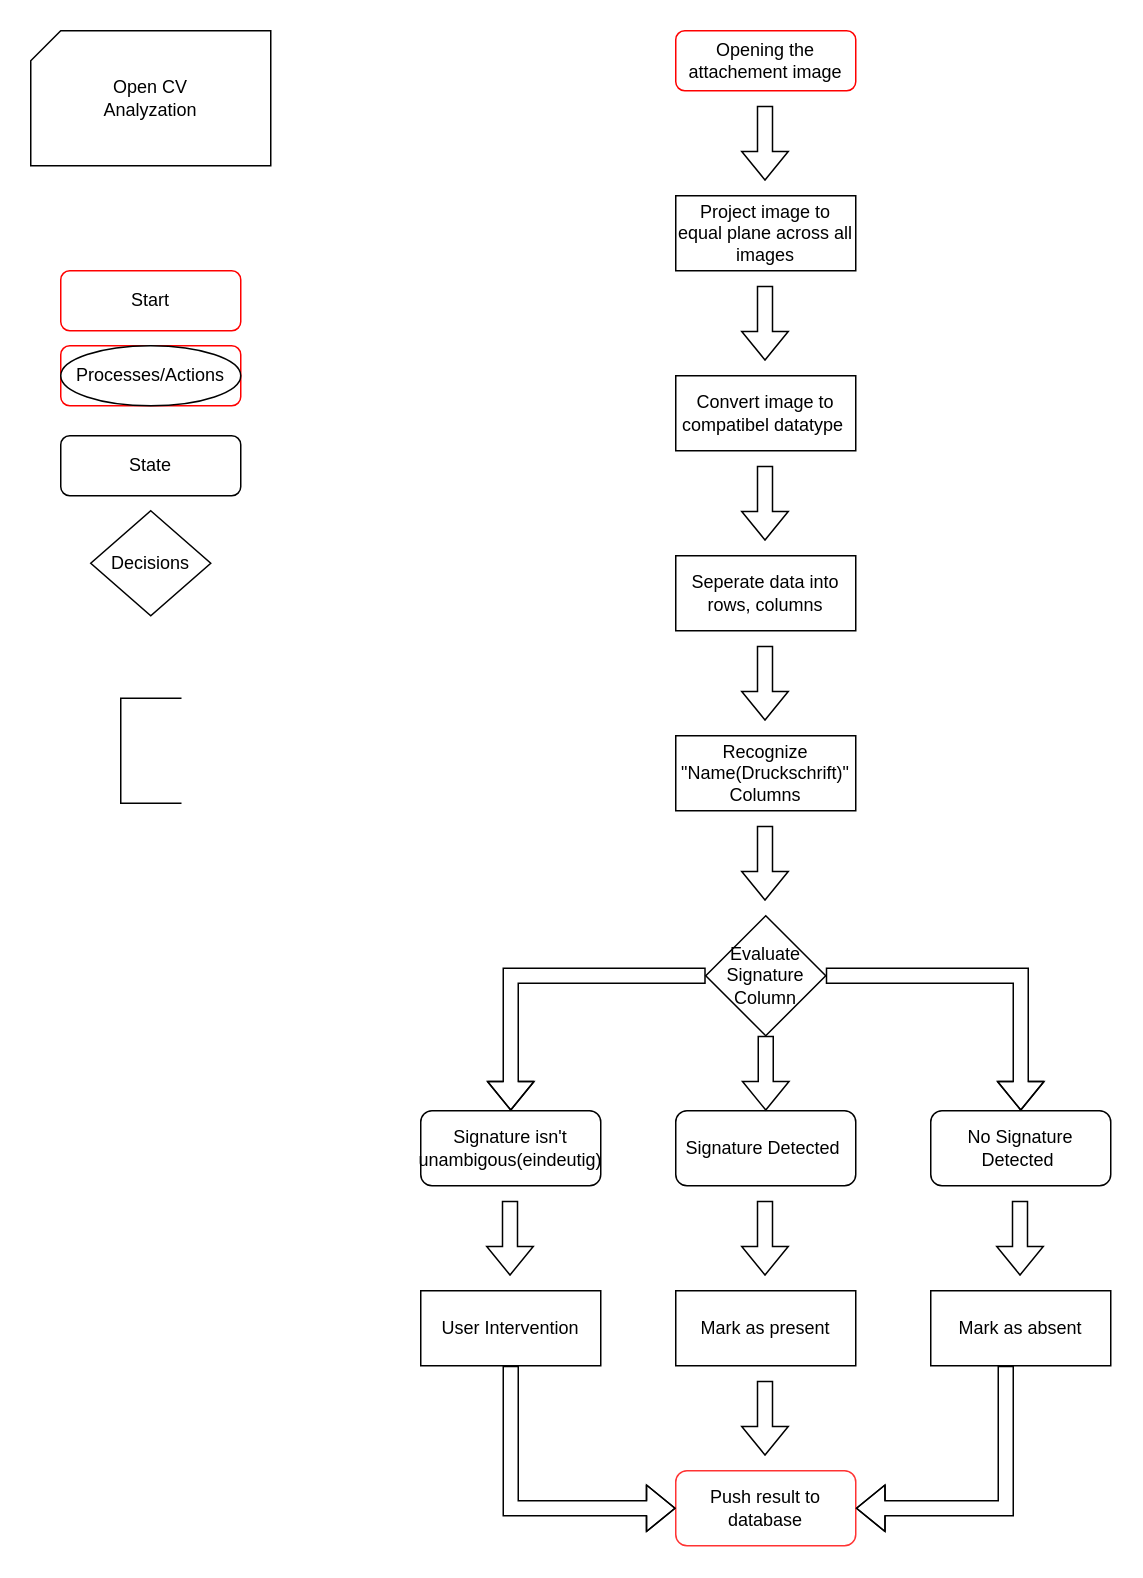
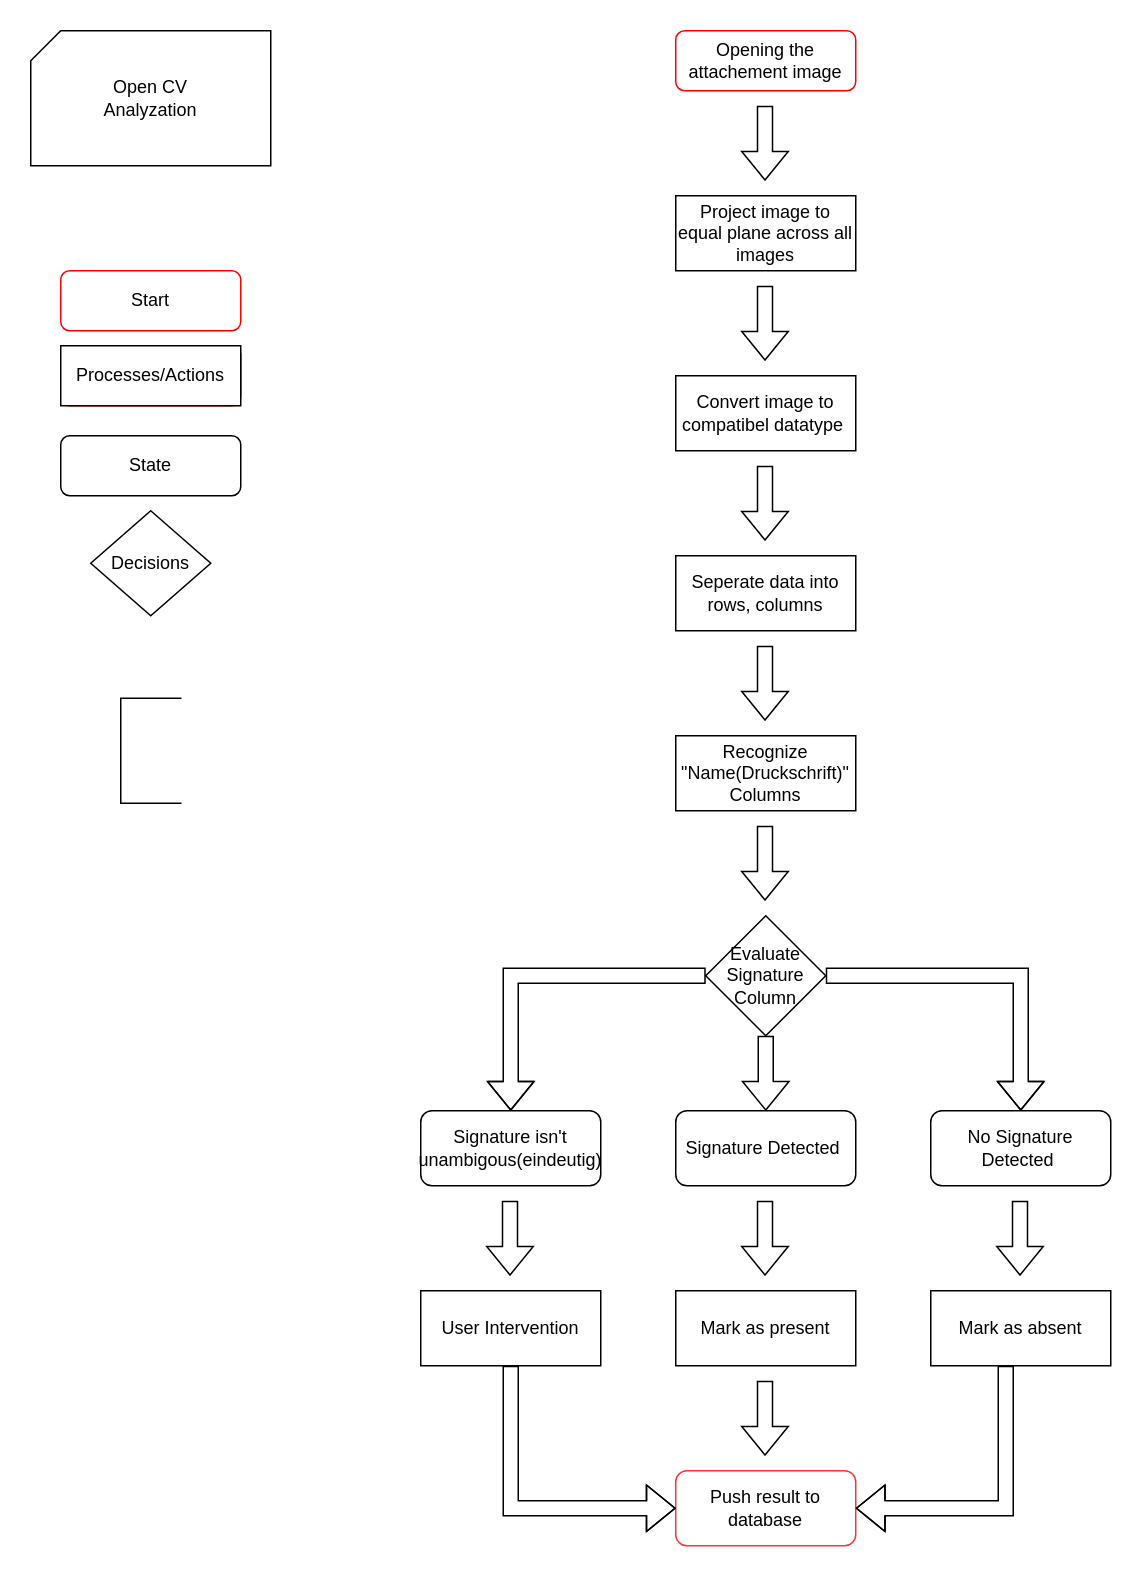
(151, 376) -> (151, 376)
